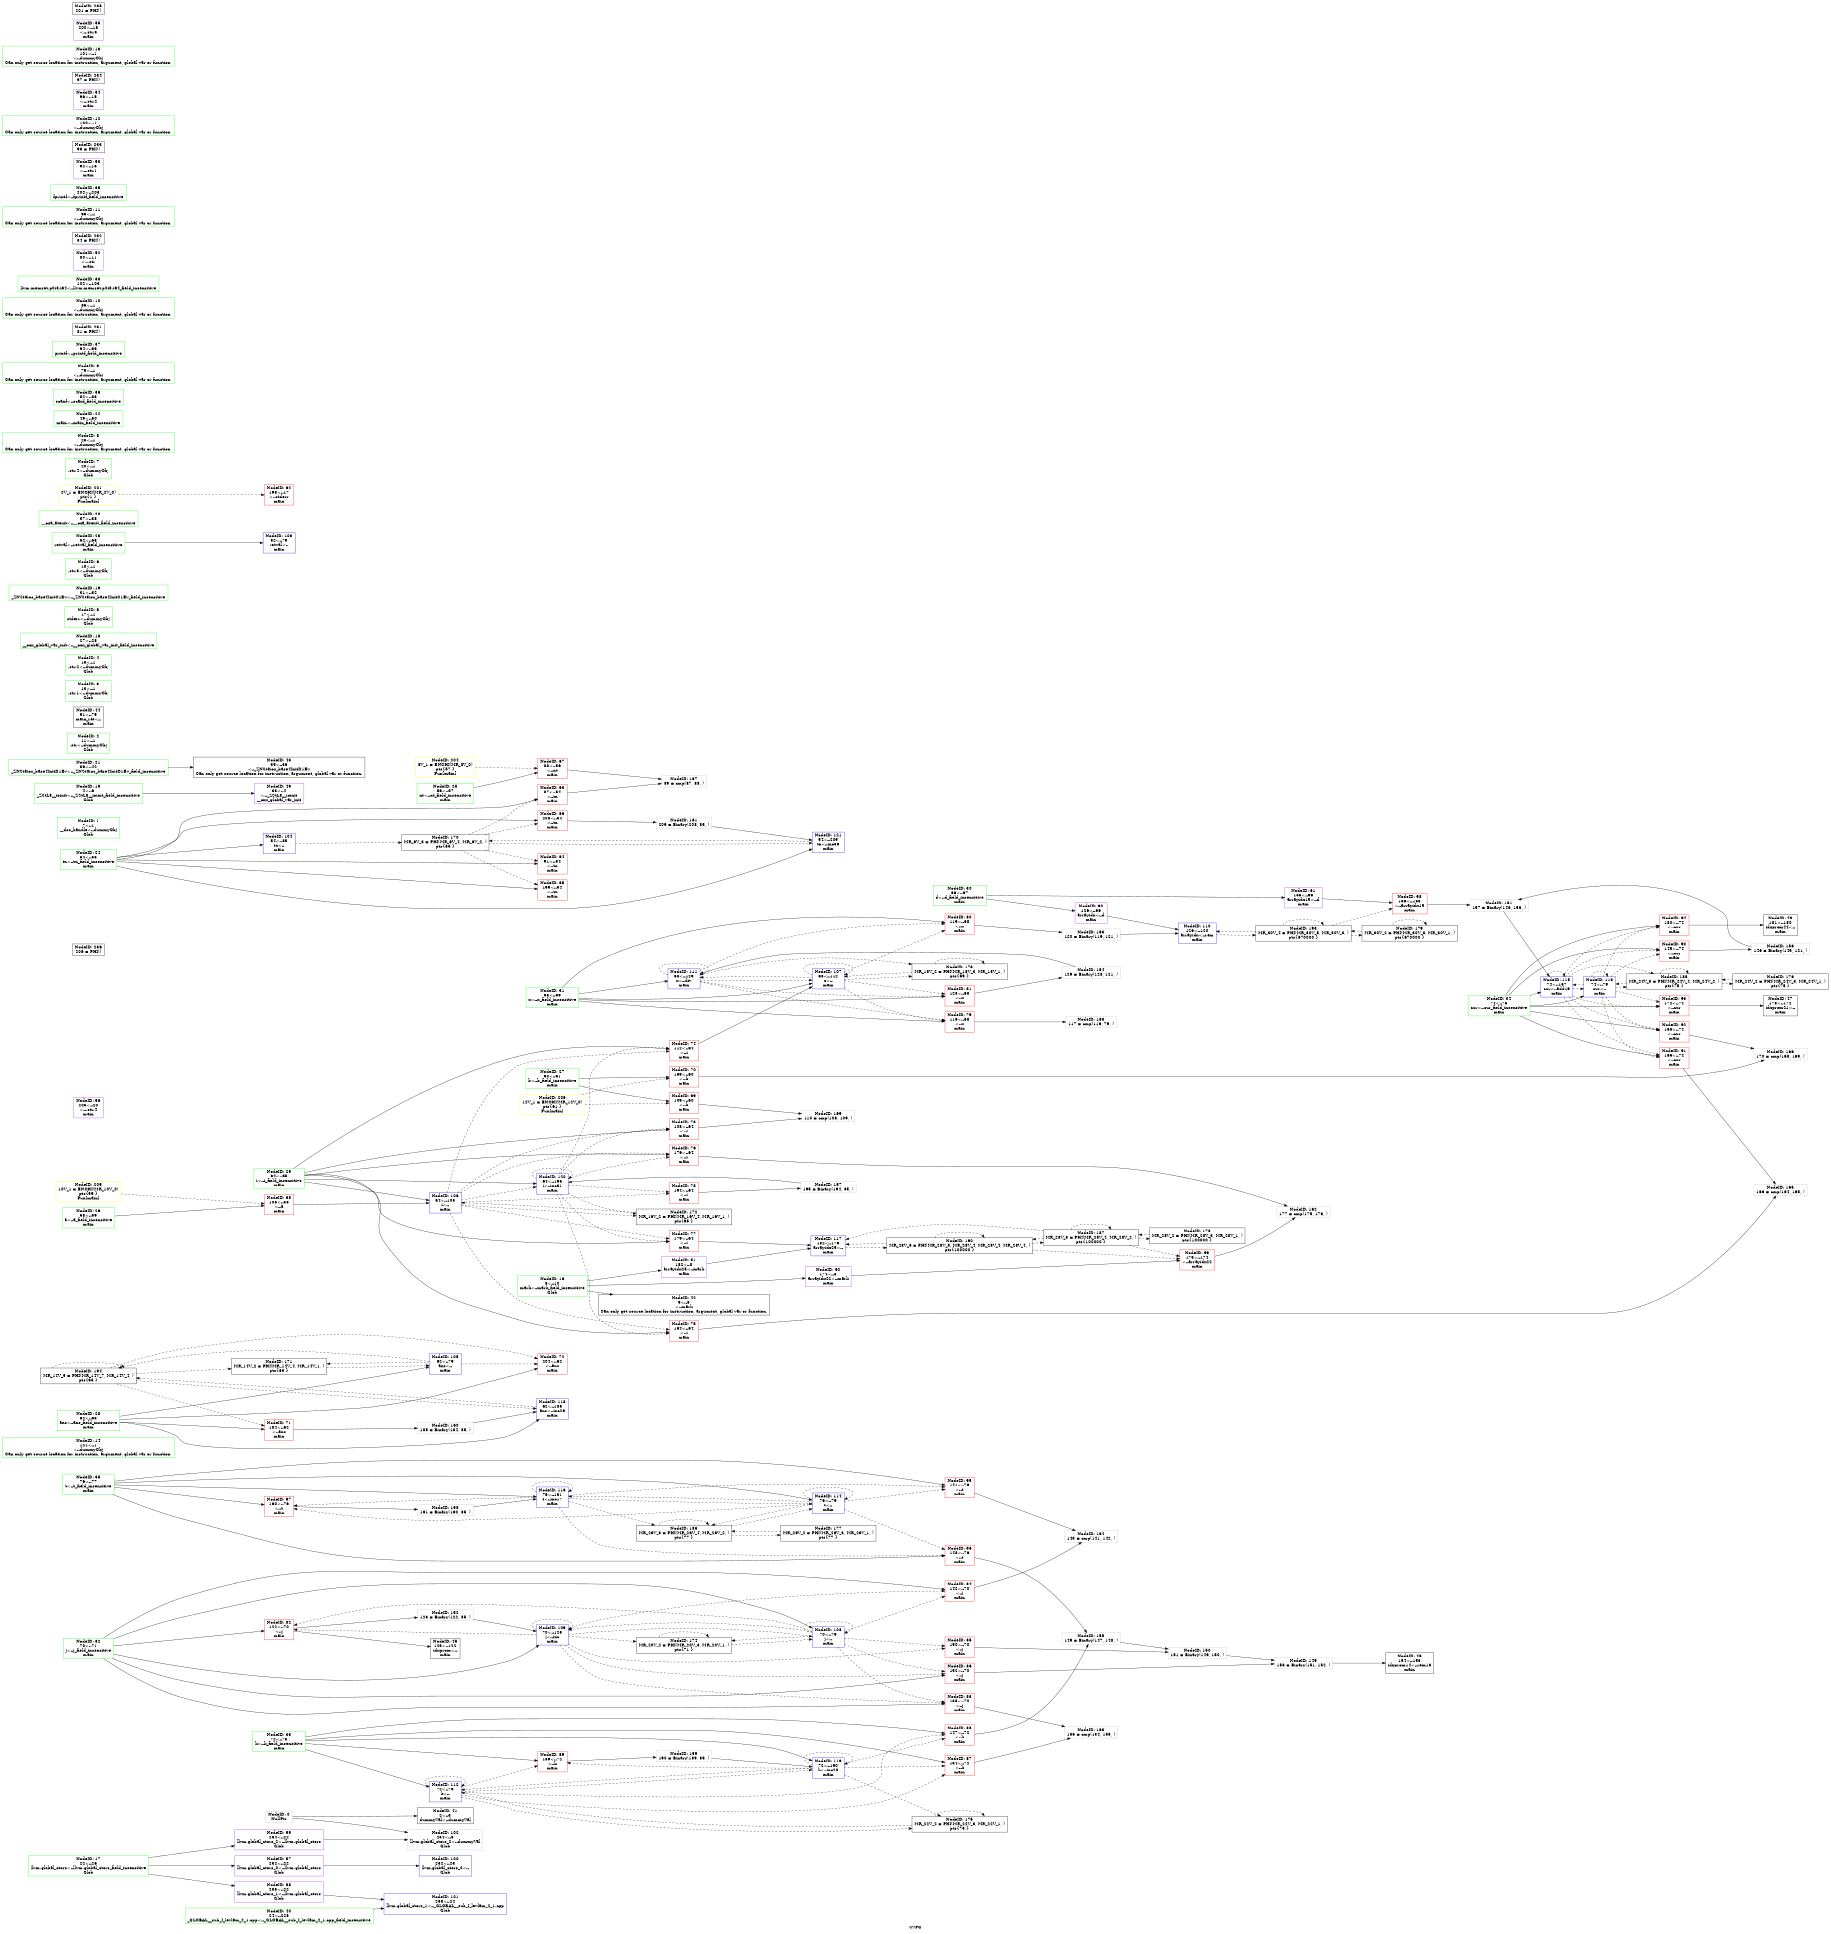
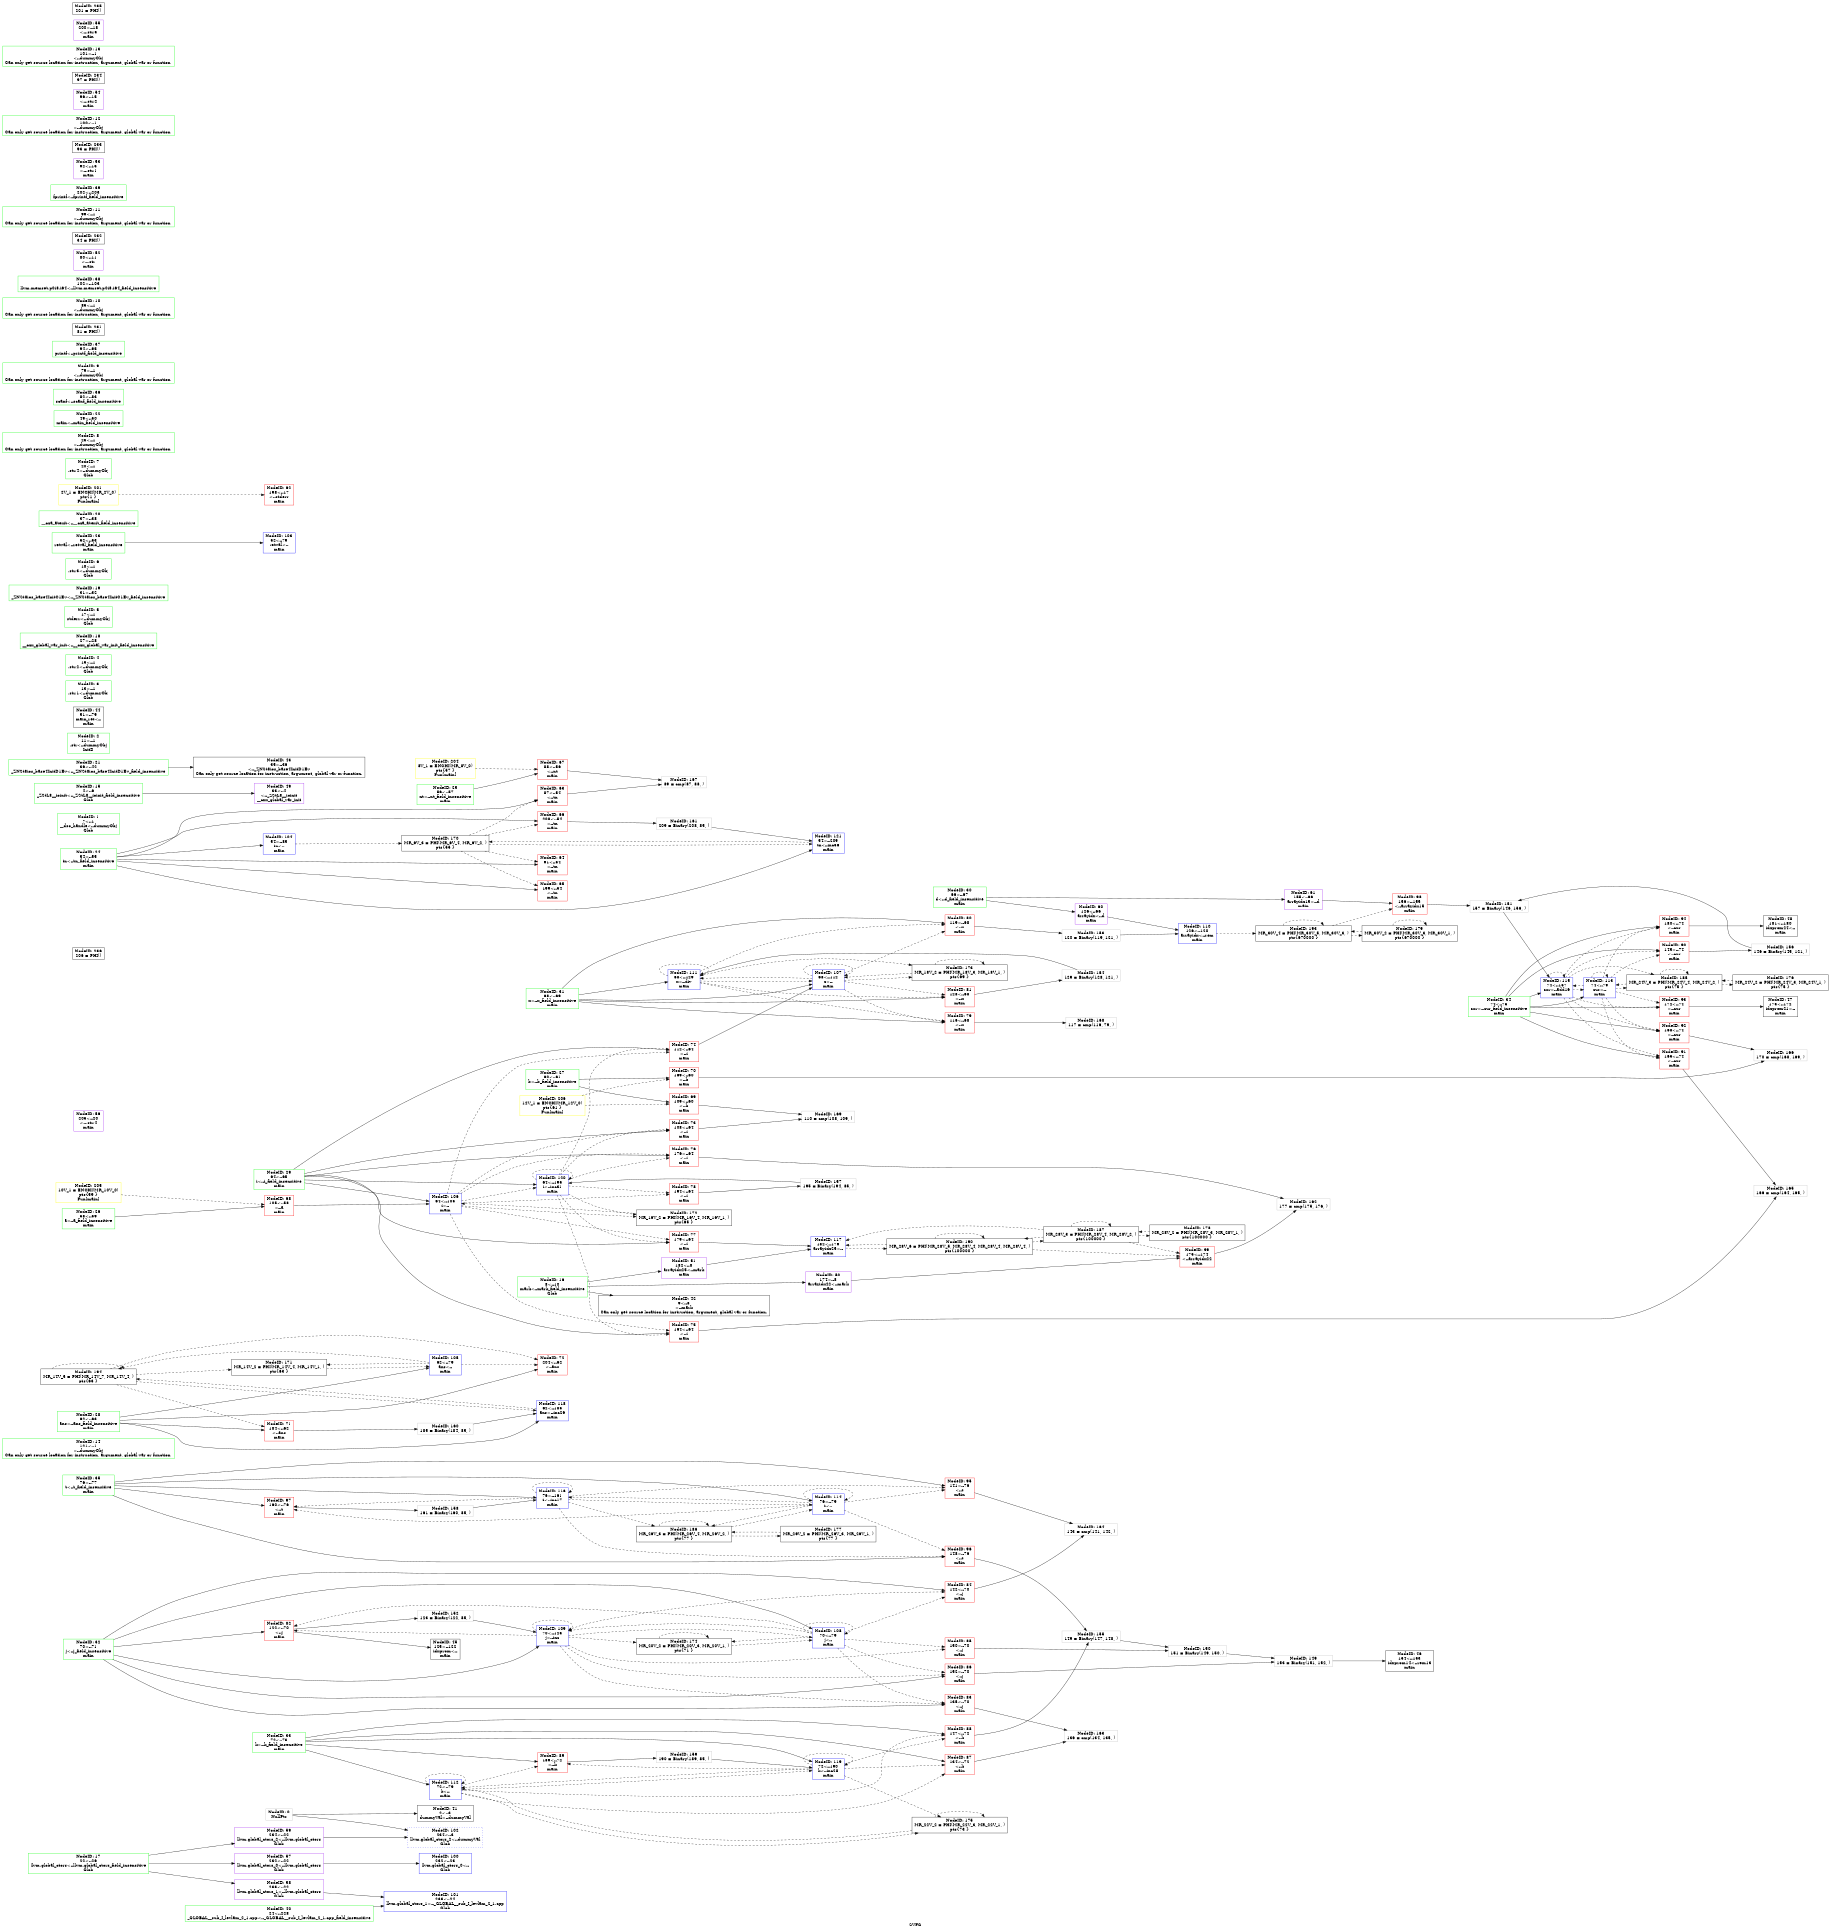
(89, 750) -> (89, 750)
(1237, 931) -> none
